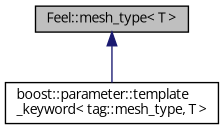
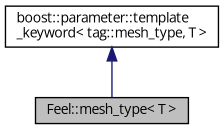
(112, 64) -> (112, 79)
